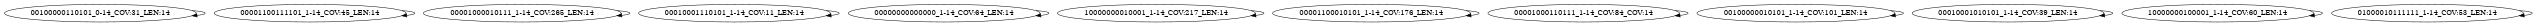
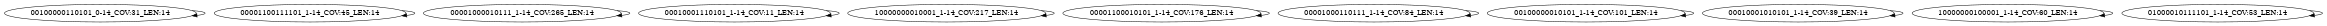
(944, 13) -> none
(1584, 13) -> (1374, 13)
(2427, 13) -> (2218, 13)
